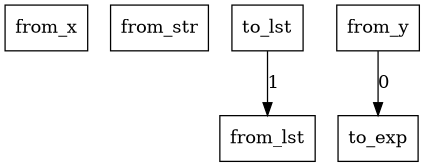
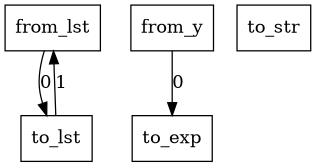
(46, 28) -> none
(159, 28) -> none
none -> (274, 28)
none -> (39, 77)
